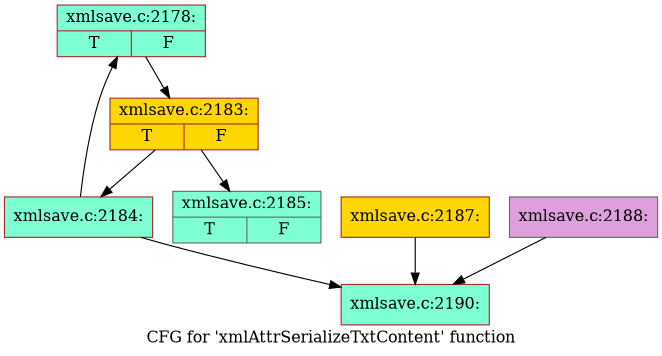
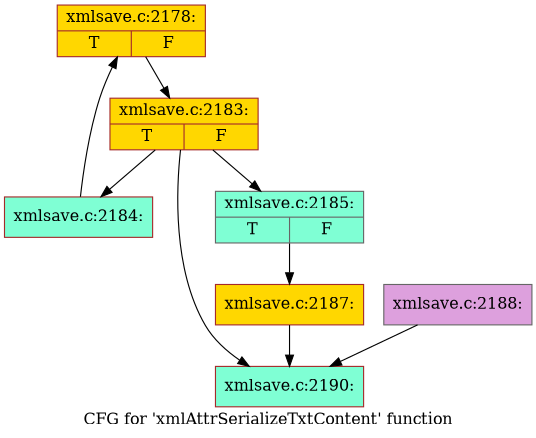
(131, 31) -> (131, 31)
none -> (290, 258)
(235, 262) -> (184, 264)
